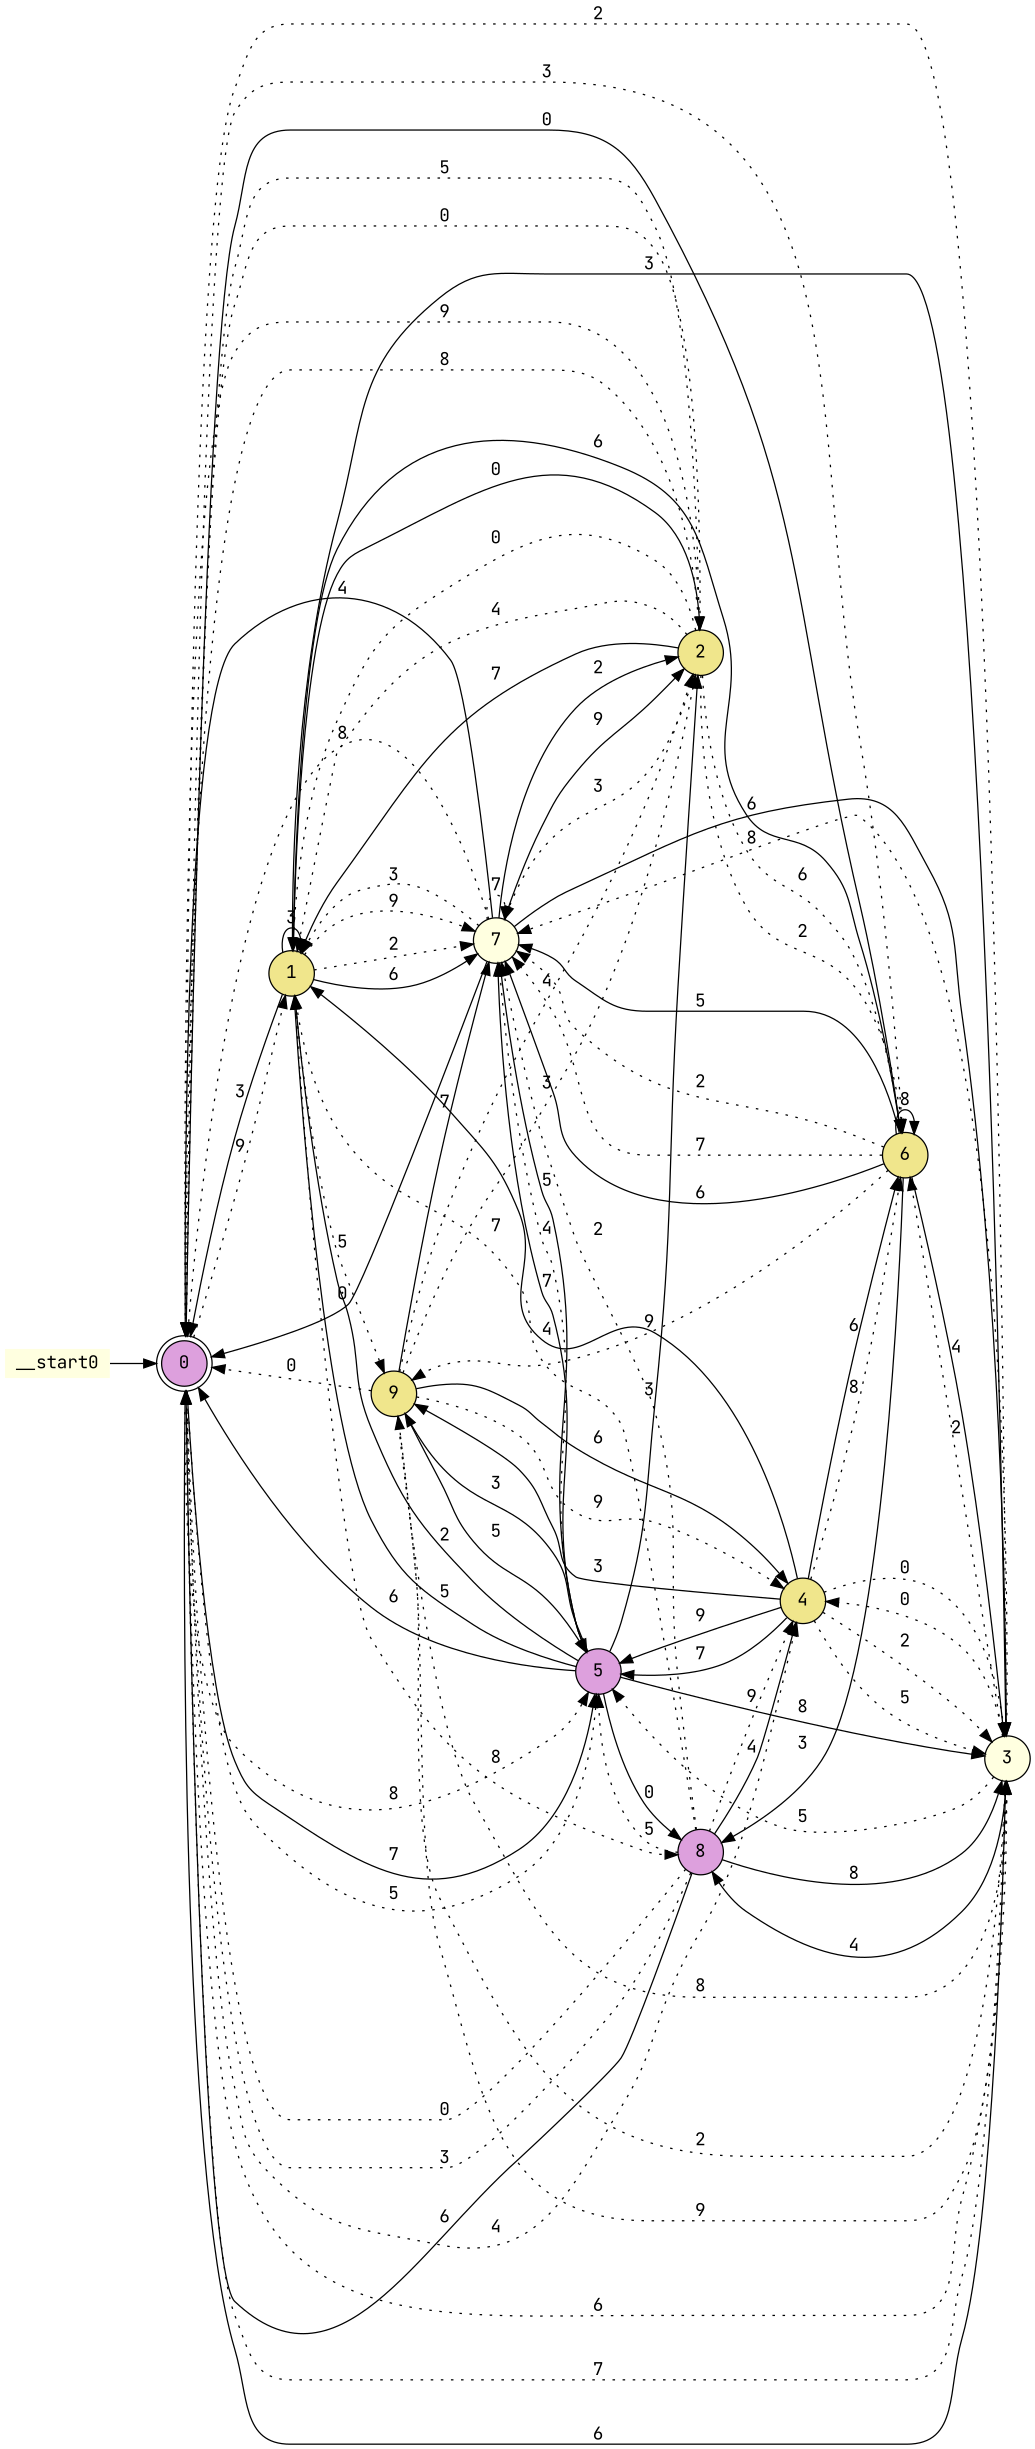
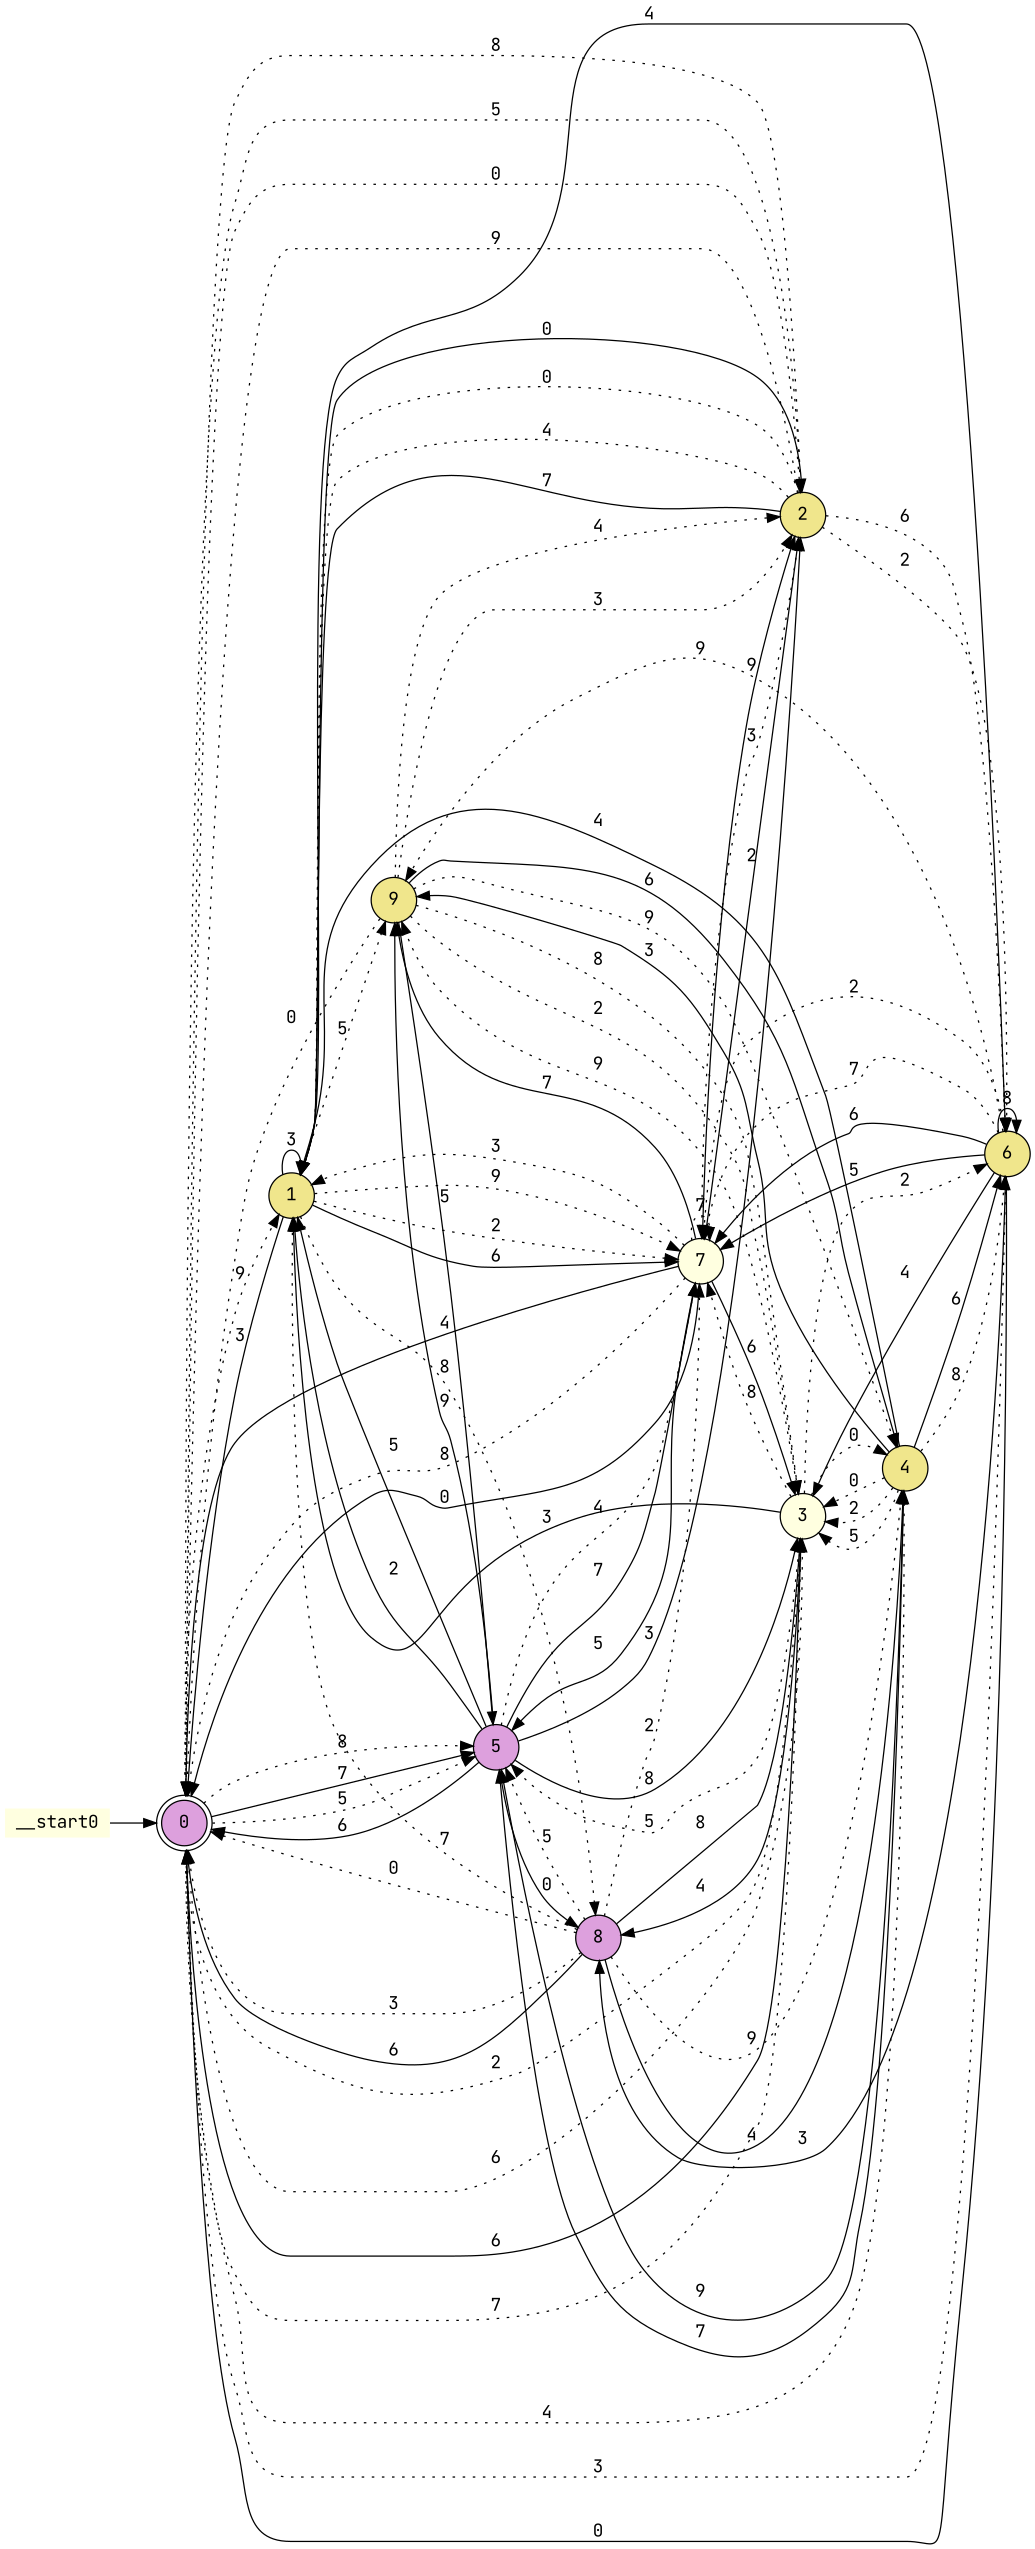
(598, 443) -> (650, 15)
(437, 1172) -> (542, 1092)
(496, 1484) -> (445, 1402)
